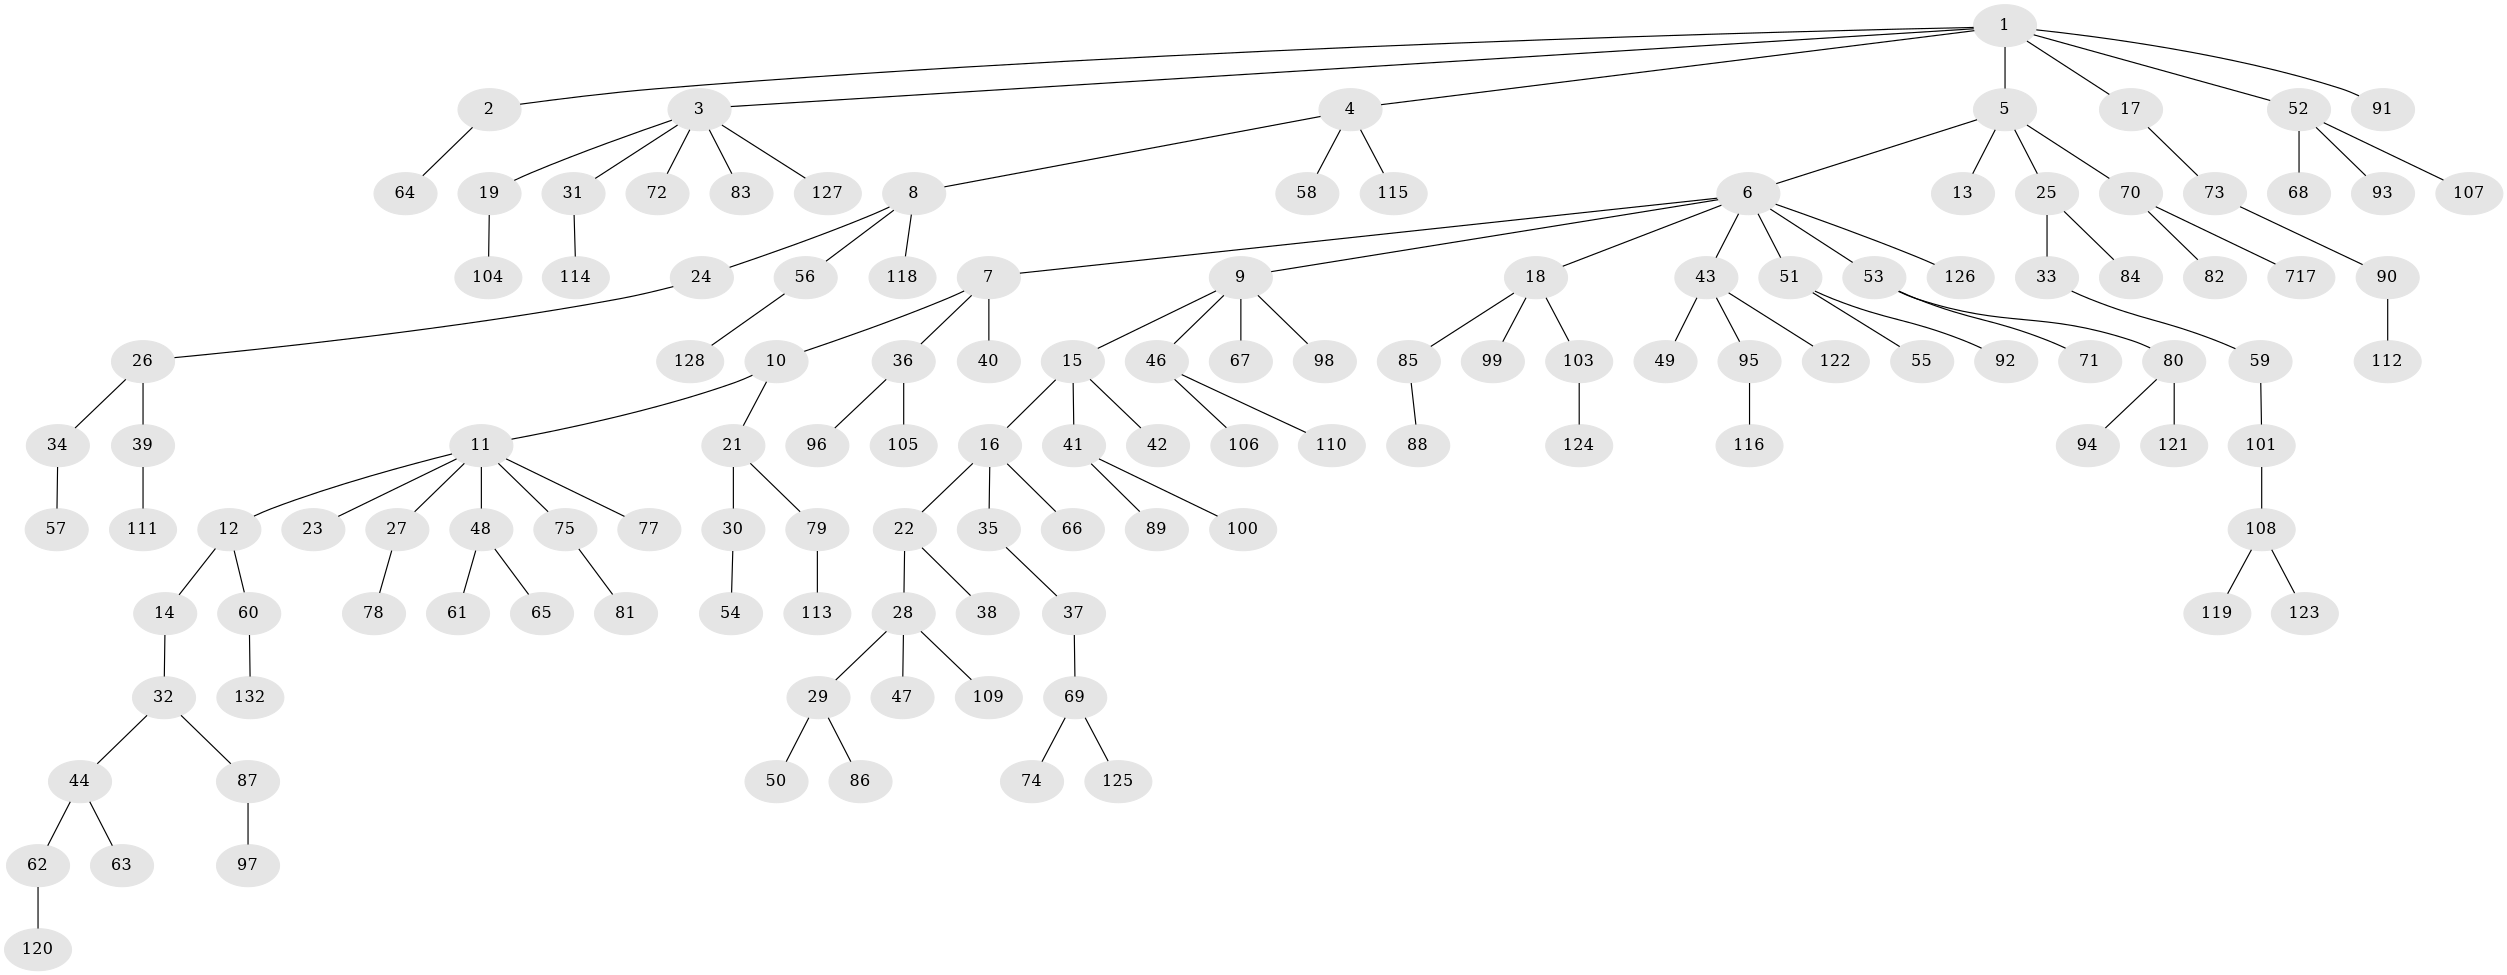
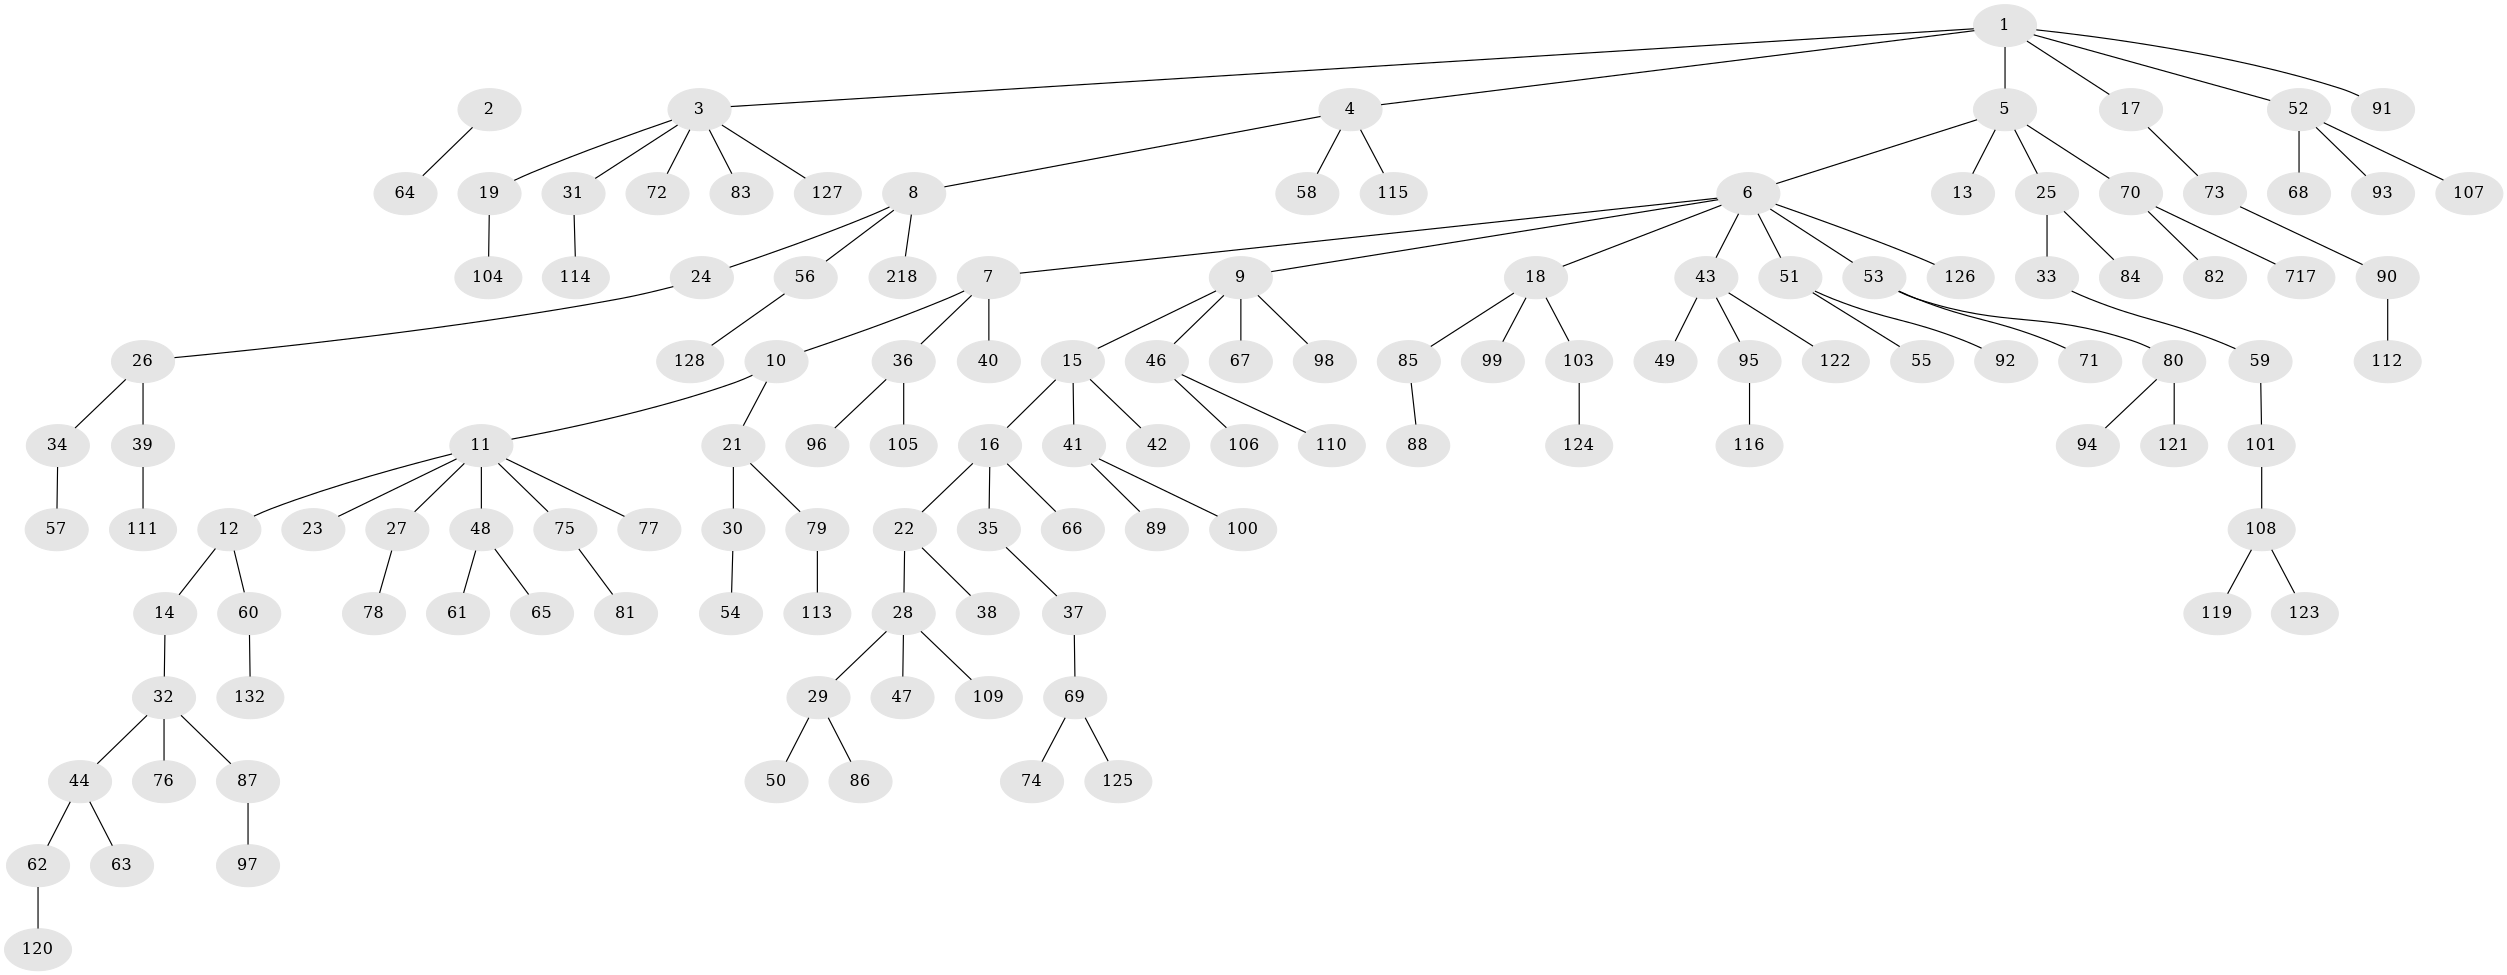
(1246, 52) -> none
(903, 278) -> (903, 278)
none -> (164, 782)
